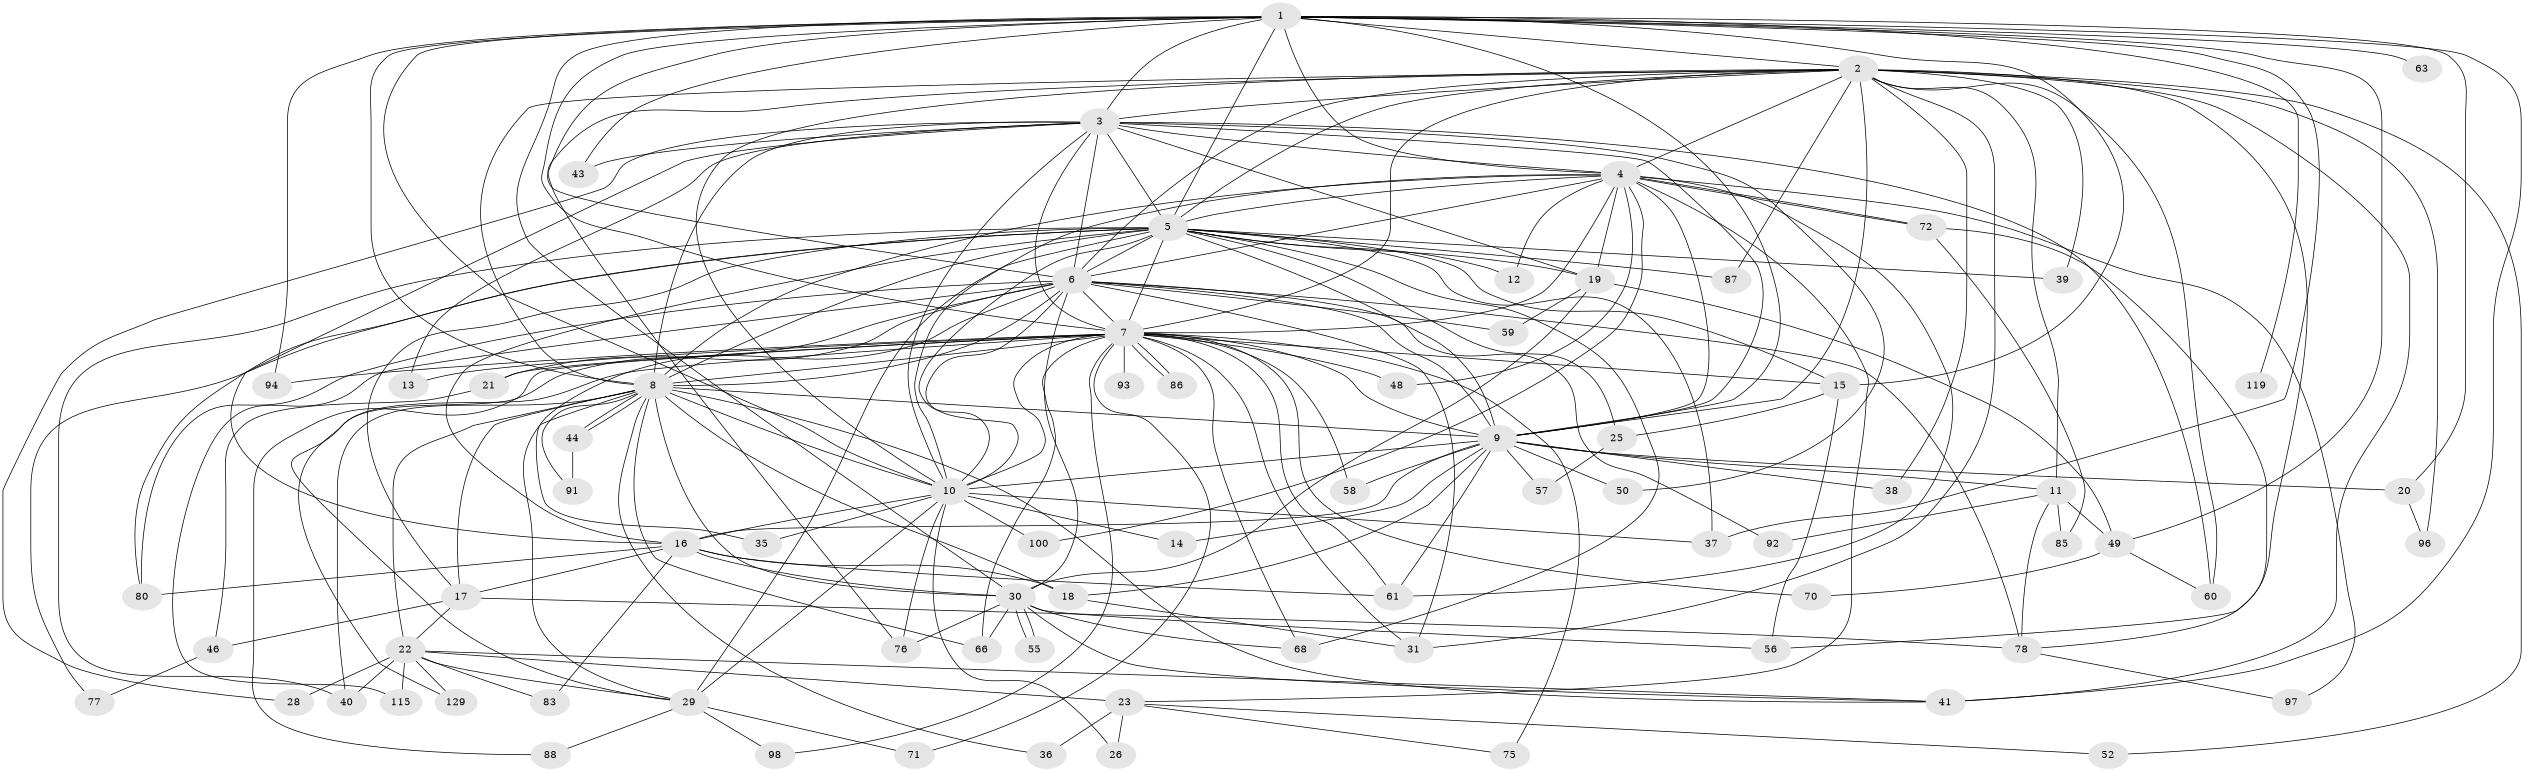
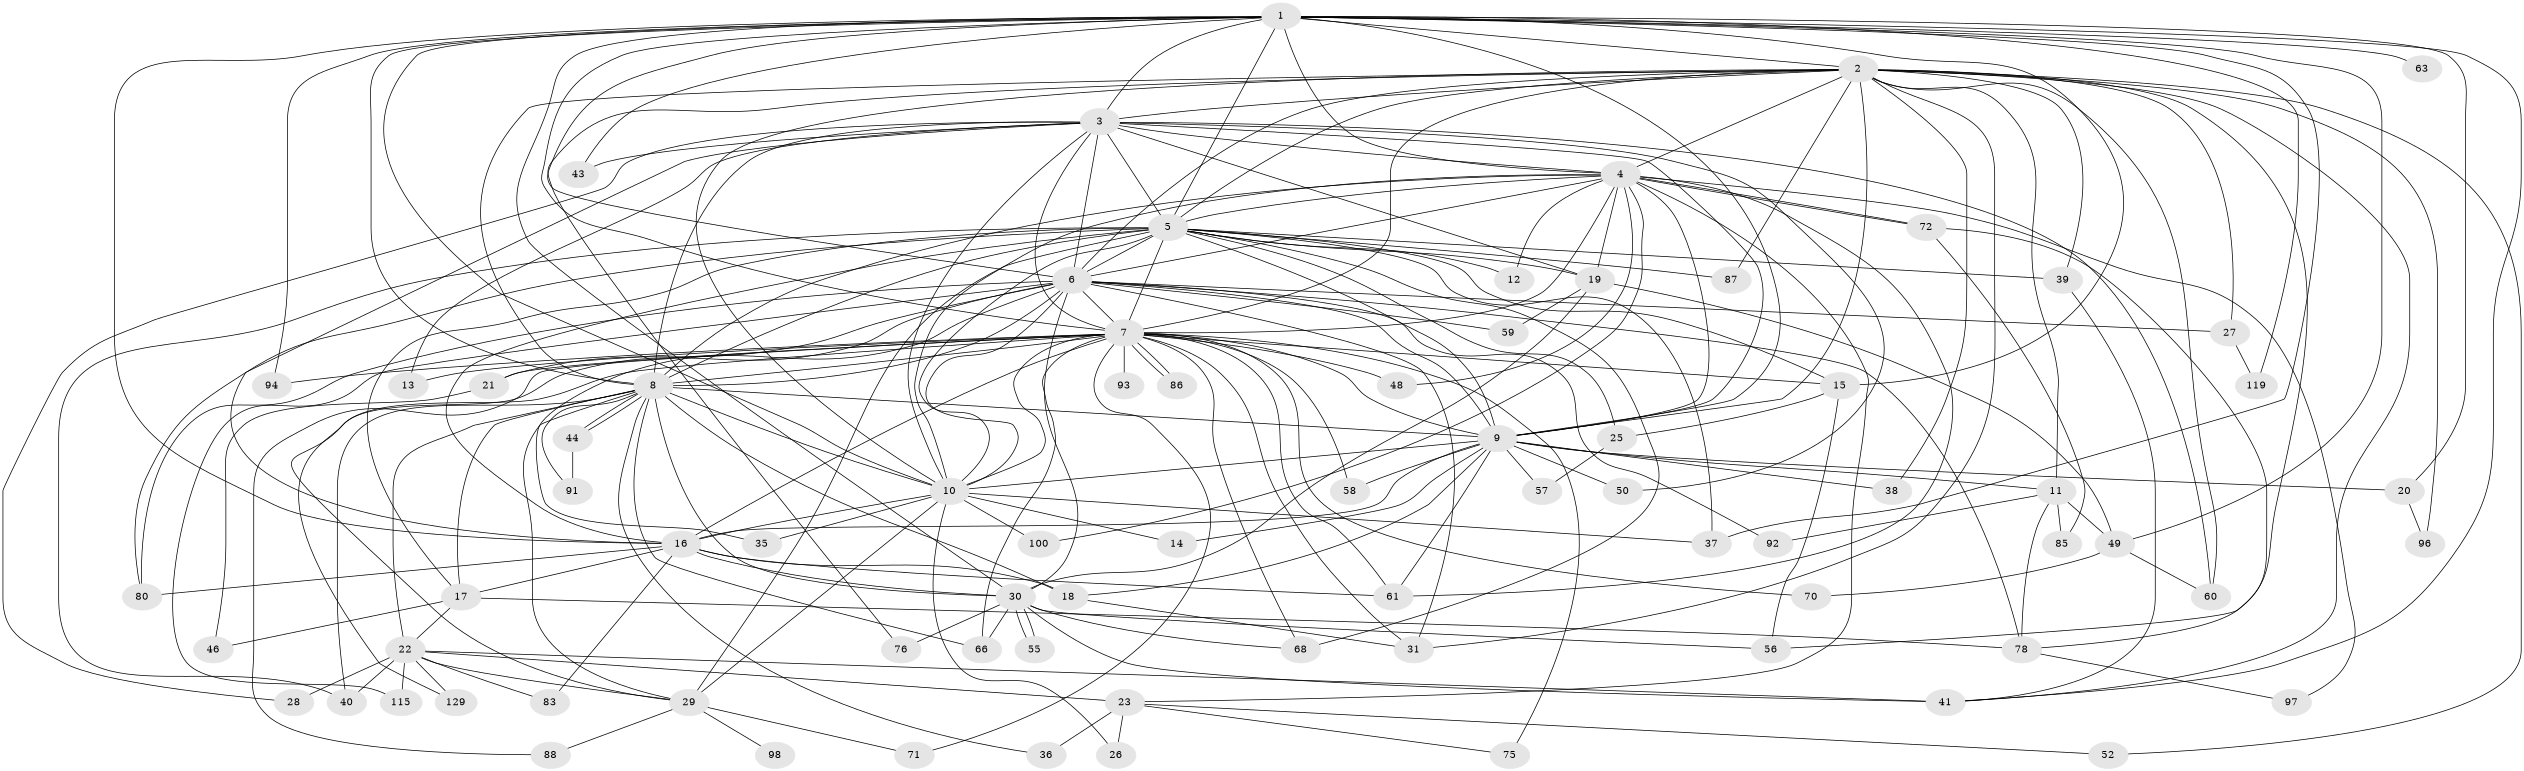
none -> (243, 60)
none -> (2230, 333)
(922, 559) -> none
(1093, 629) -> (896, 426)
(1267, 660) -> (2155, 553)
(95, 703) -> none
